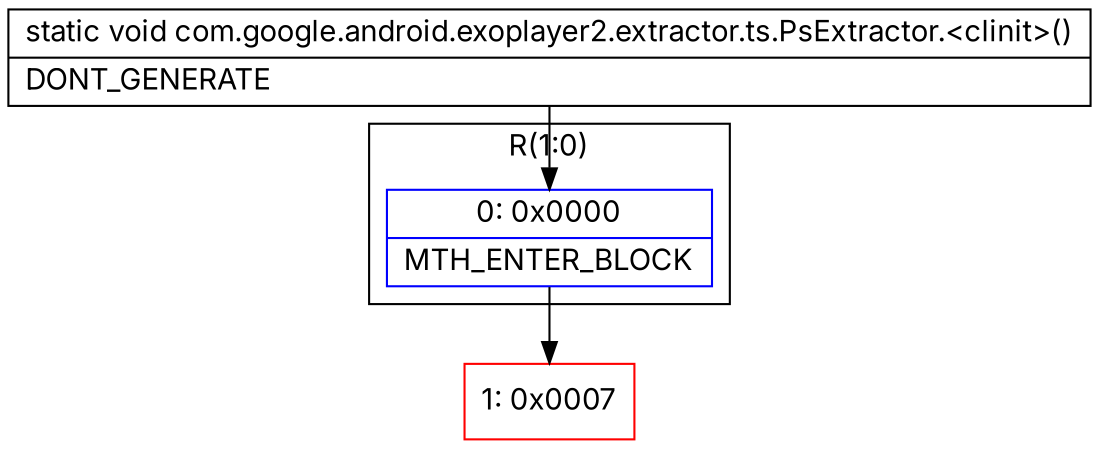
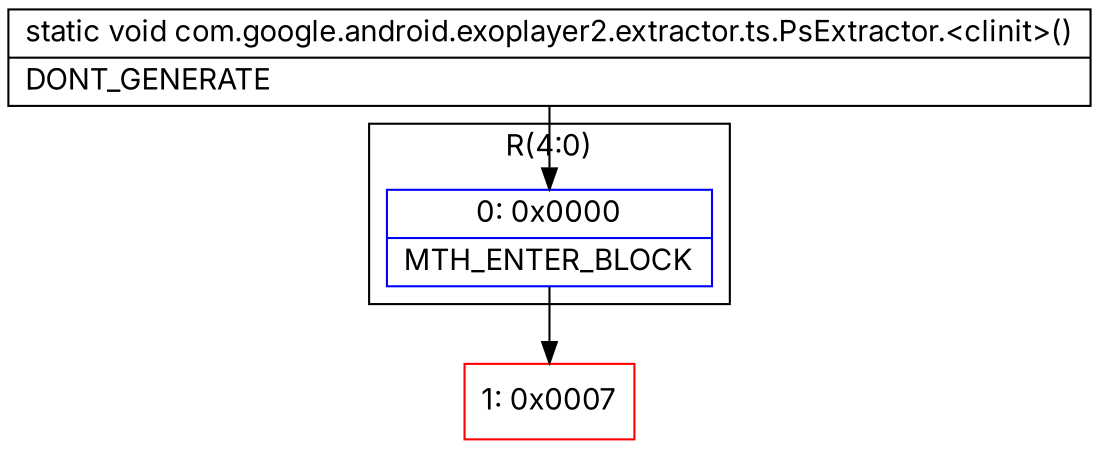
(549, 148) -> (549, 148)
